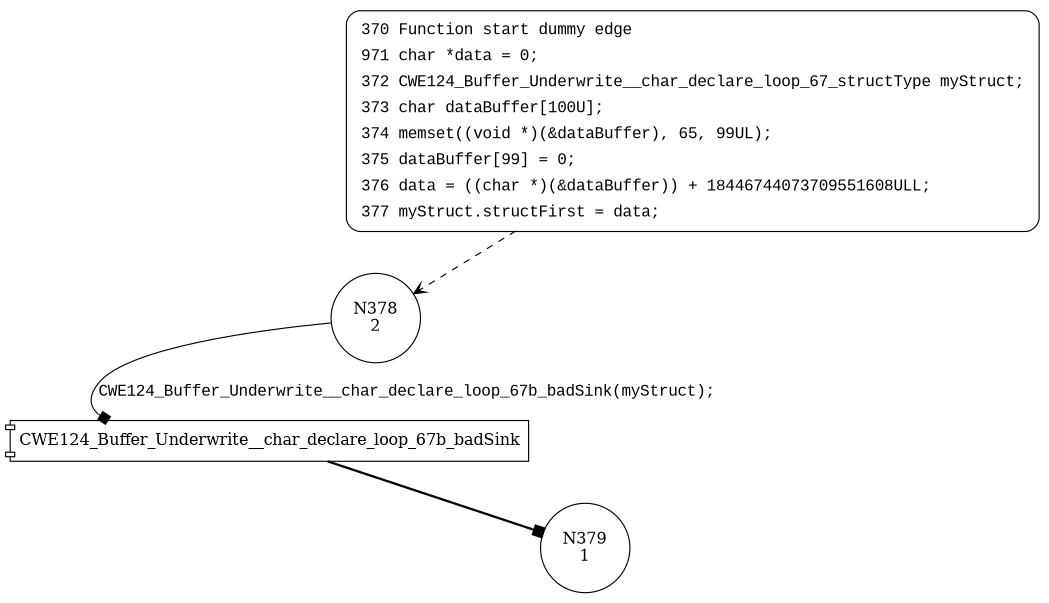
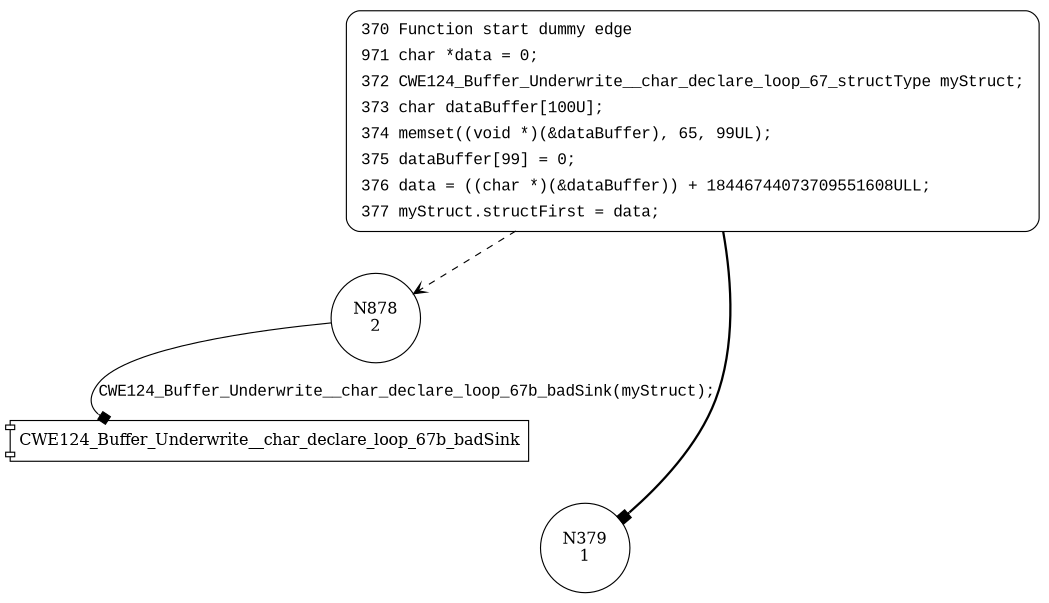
(376, 318) -> (376, 318)
(430, 495) -> (720, 387)
